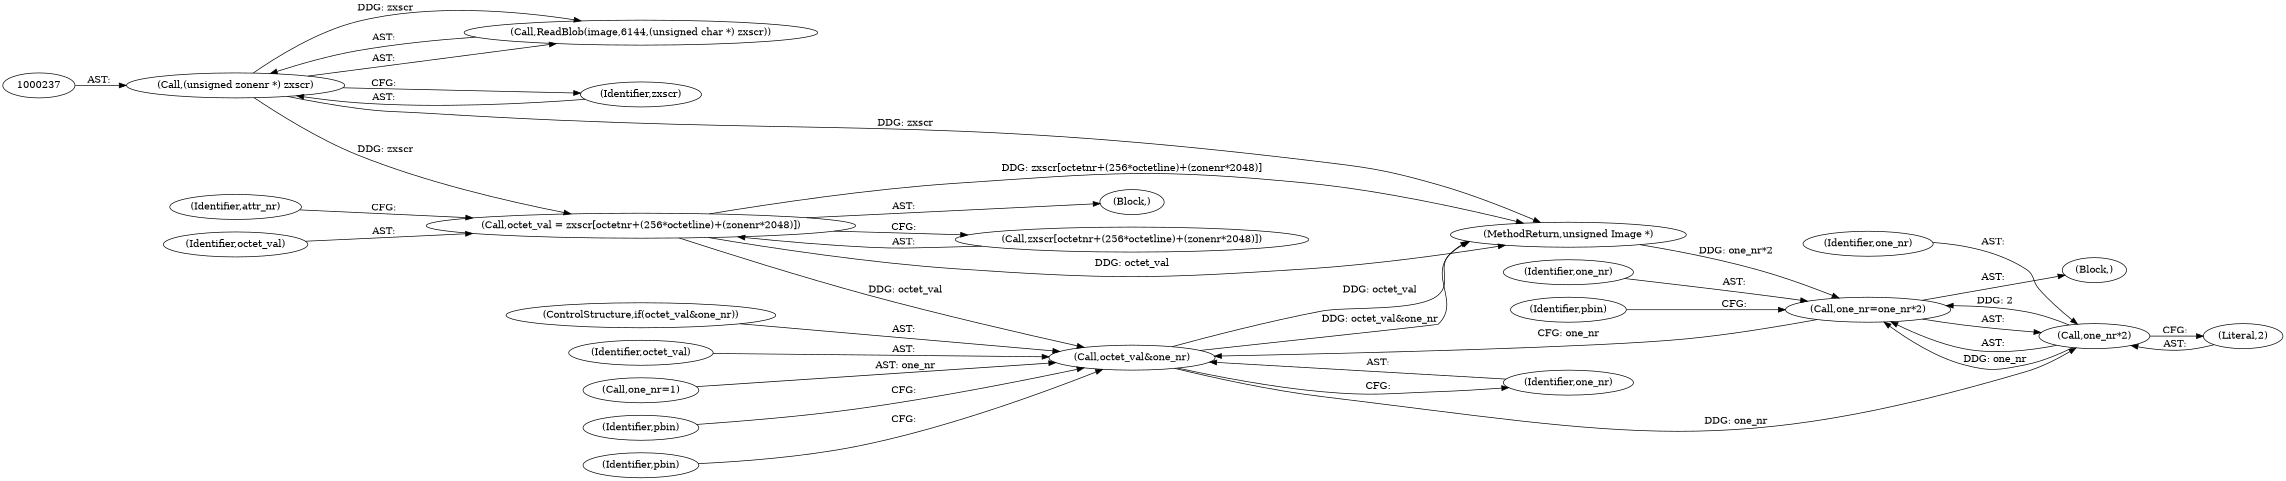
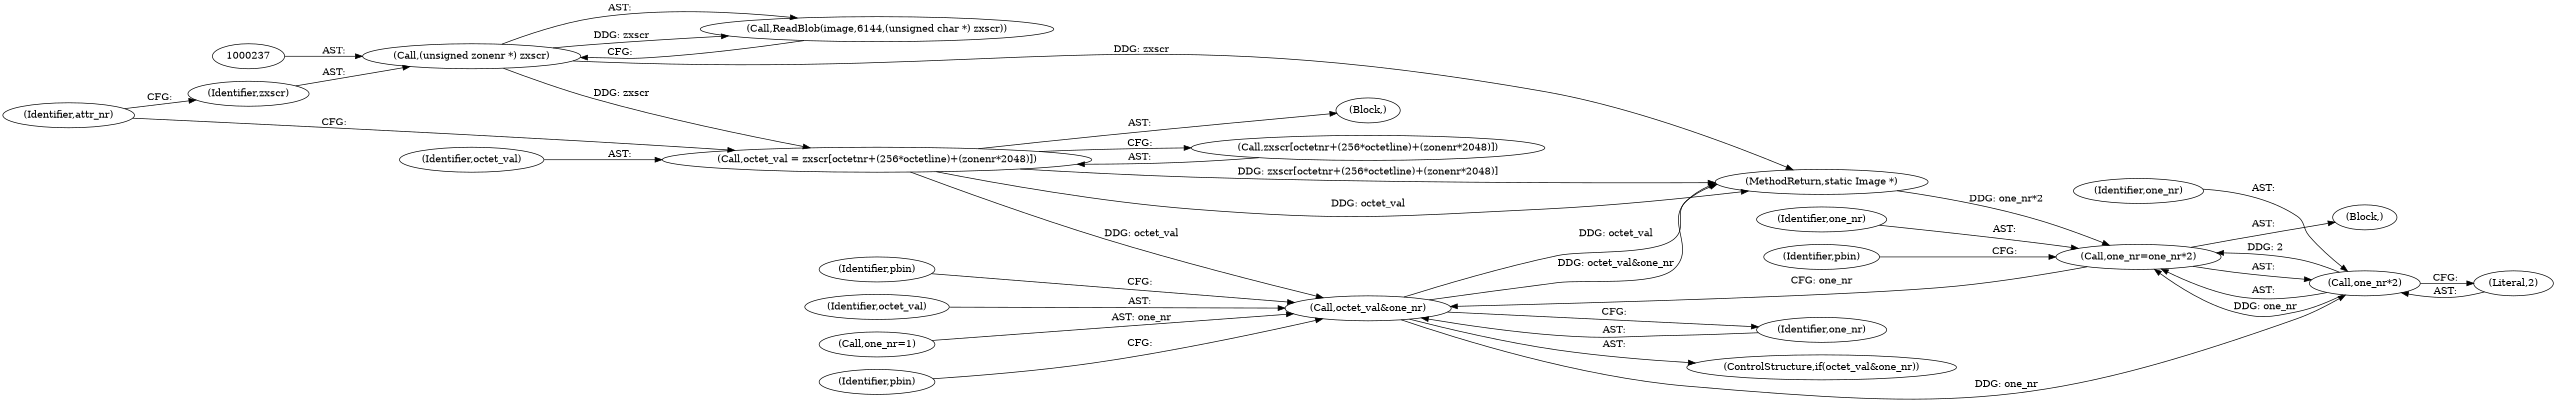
(385, 38) -> (622, 52)
(458, 90) -> (157, 105)
(1568, 235) -> (1822, 182)
(896, 337) -> (1548, 348)
